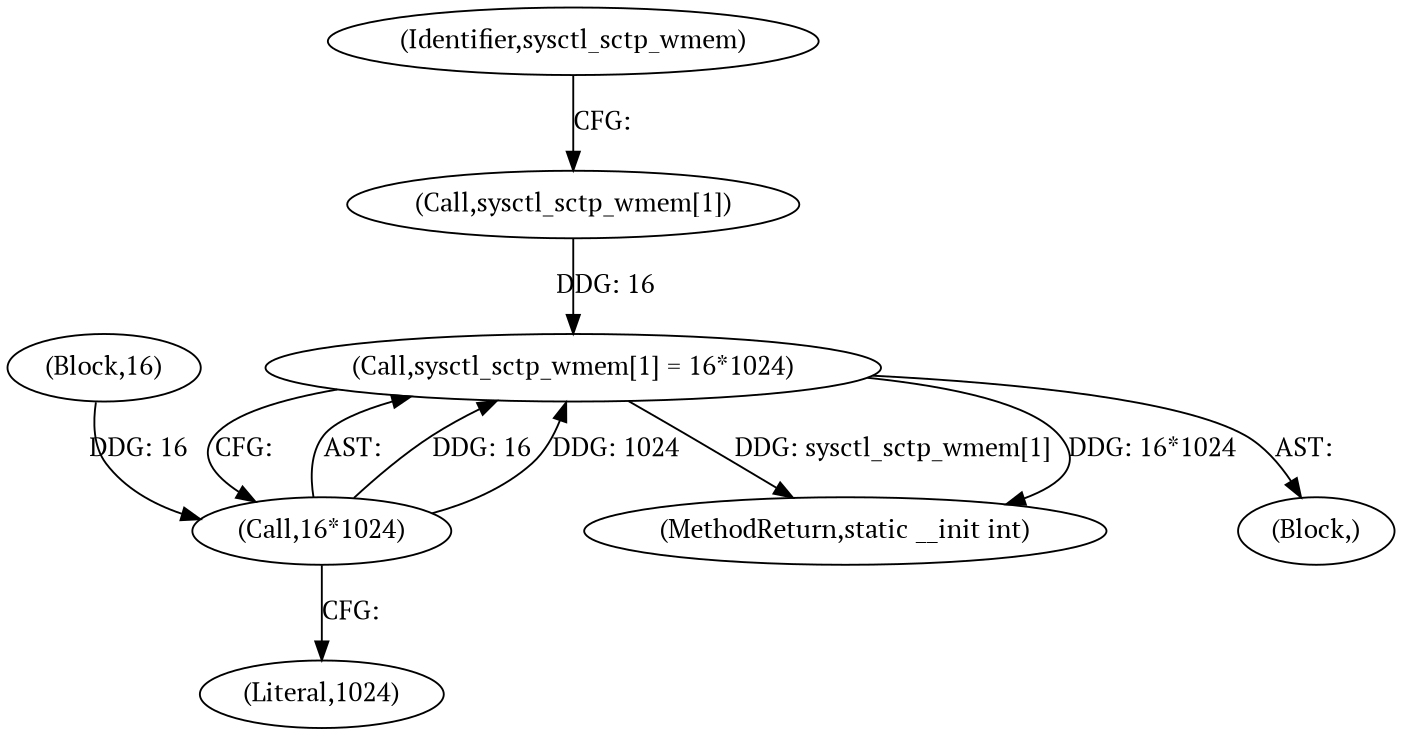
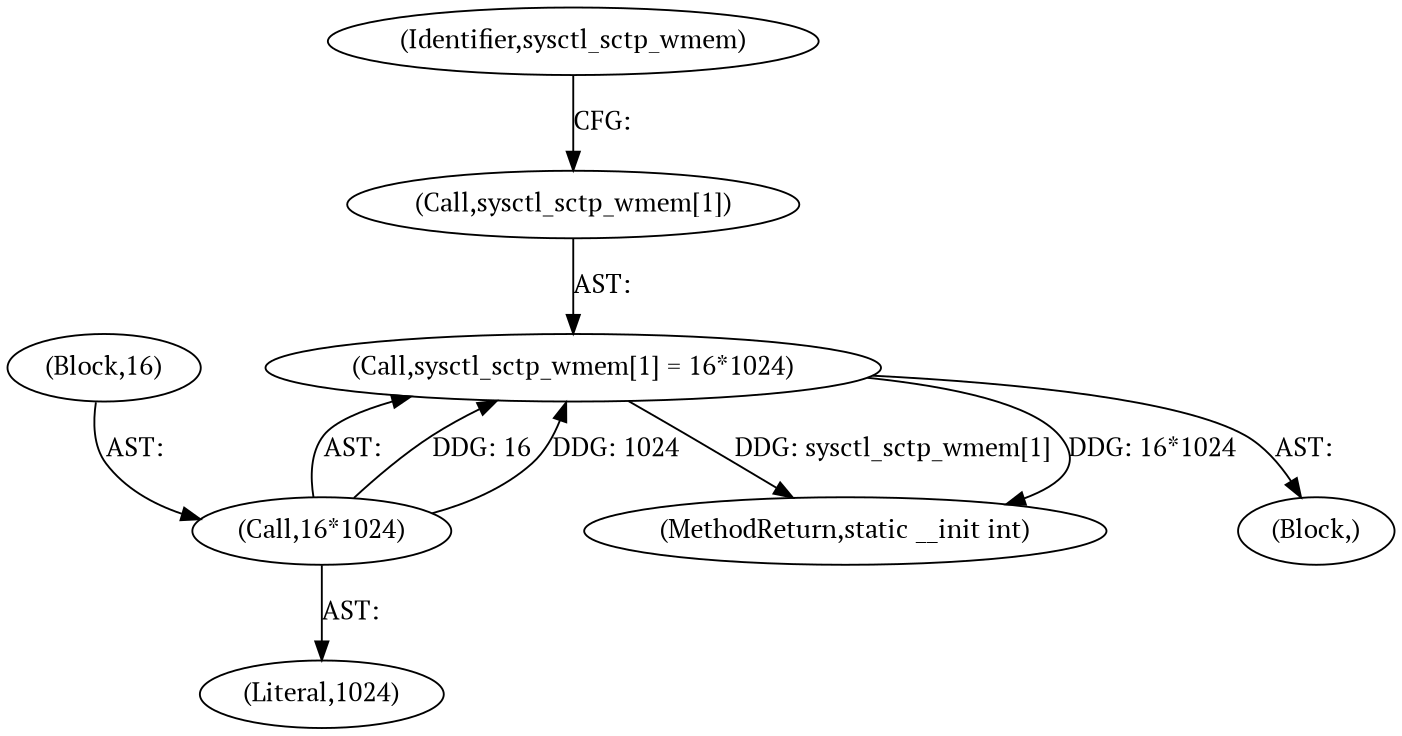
(606, 286) -> (606, 286)
(240, 418) -> none
(139, 449) -> (139, 449)
(355, 613) -> (355, 613)
